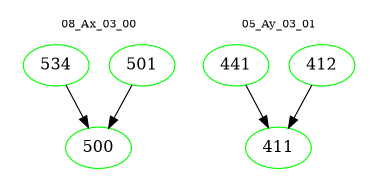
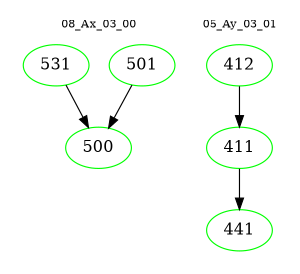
(56, 65) -> (56, 65)
(254, 101) -> (239, 183)
